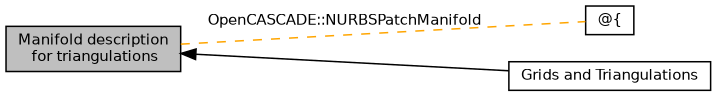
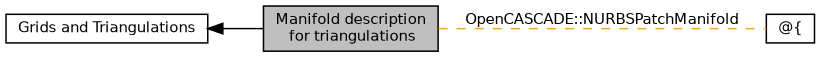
(352, 63) -> (243, 29)
